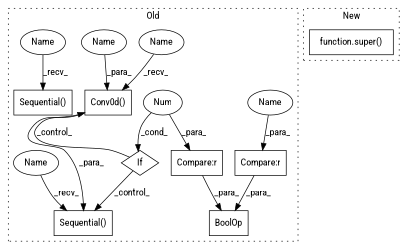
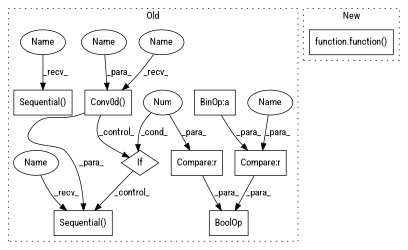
(351, 42) -> (351, 42)
none -> (215, 103)
(70, 147) -> (101, 140)
